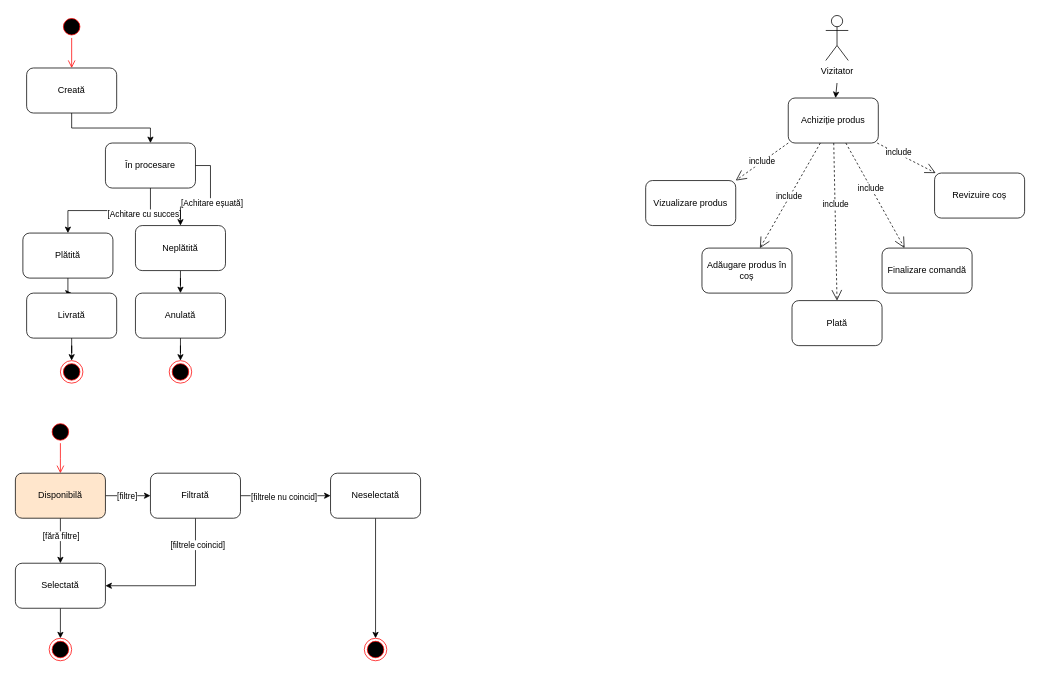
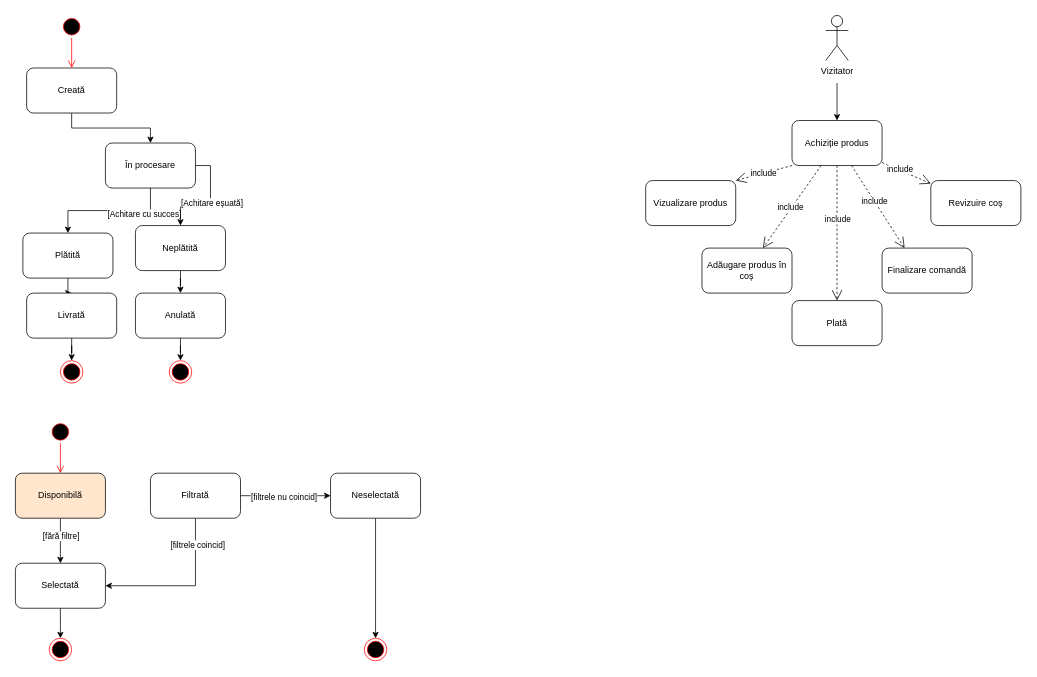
(833, 120) -> (837, 143)
(979, 195) -> (975, 203)
(125, 495) -> none
